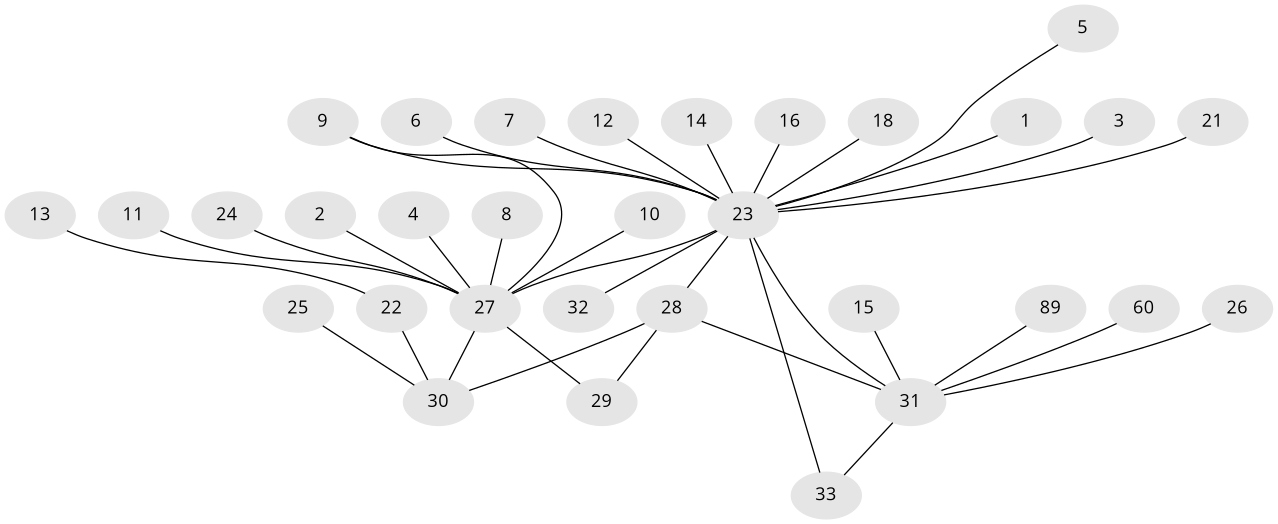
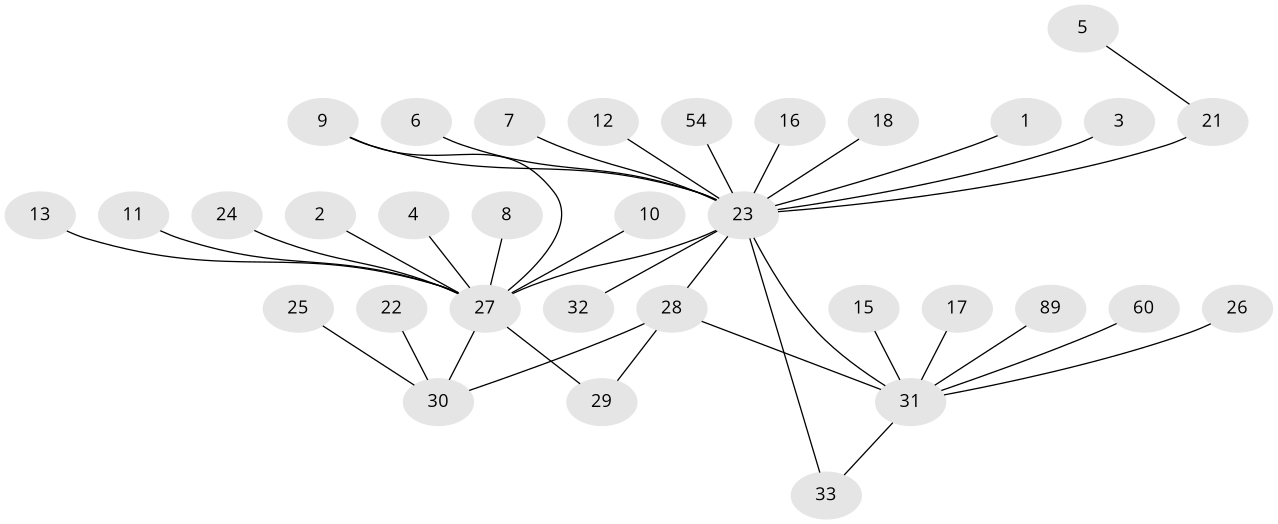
(697, 122) -> (697, 122)
(929, 146) -> (1148, 75)
(216, 262) -> (233, 261)
none -> (957, 309)
